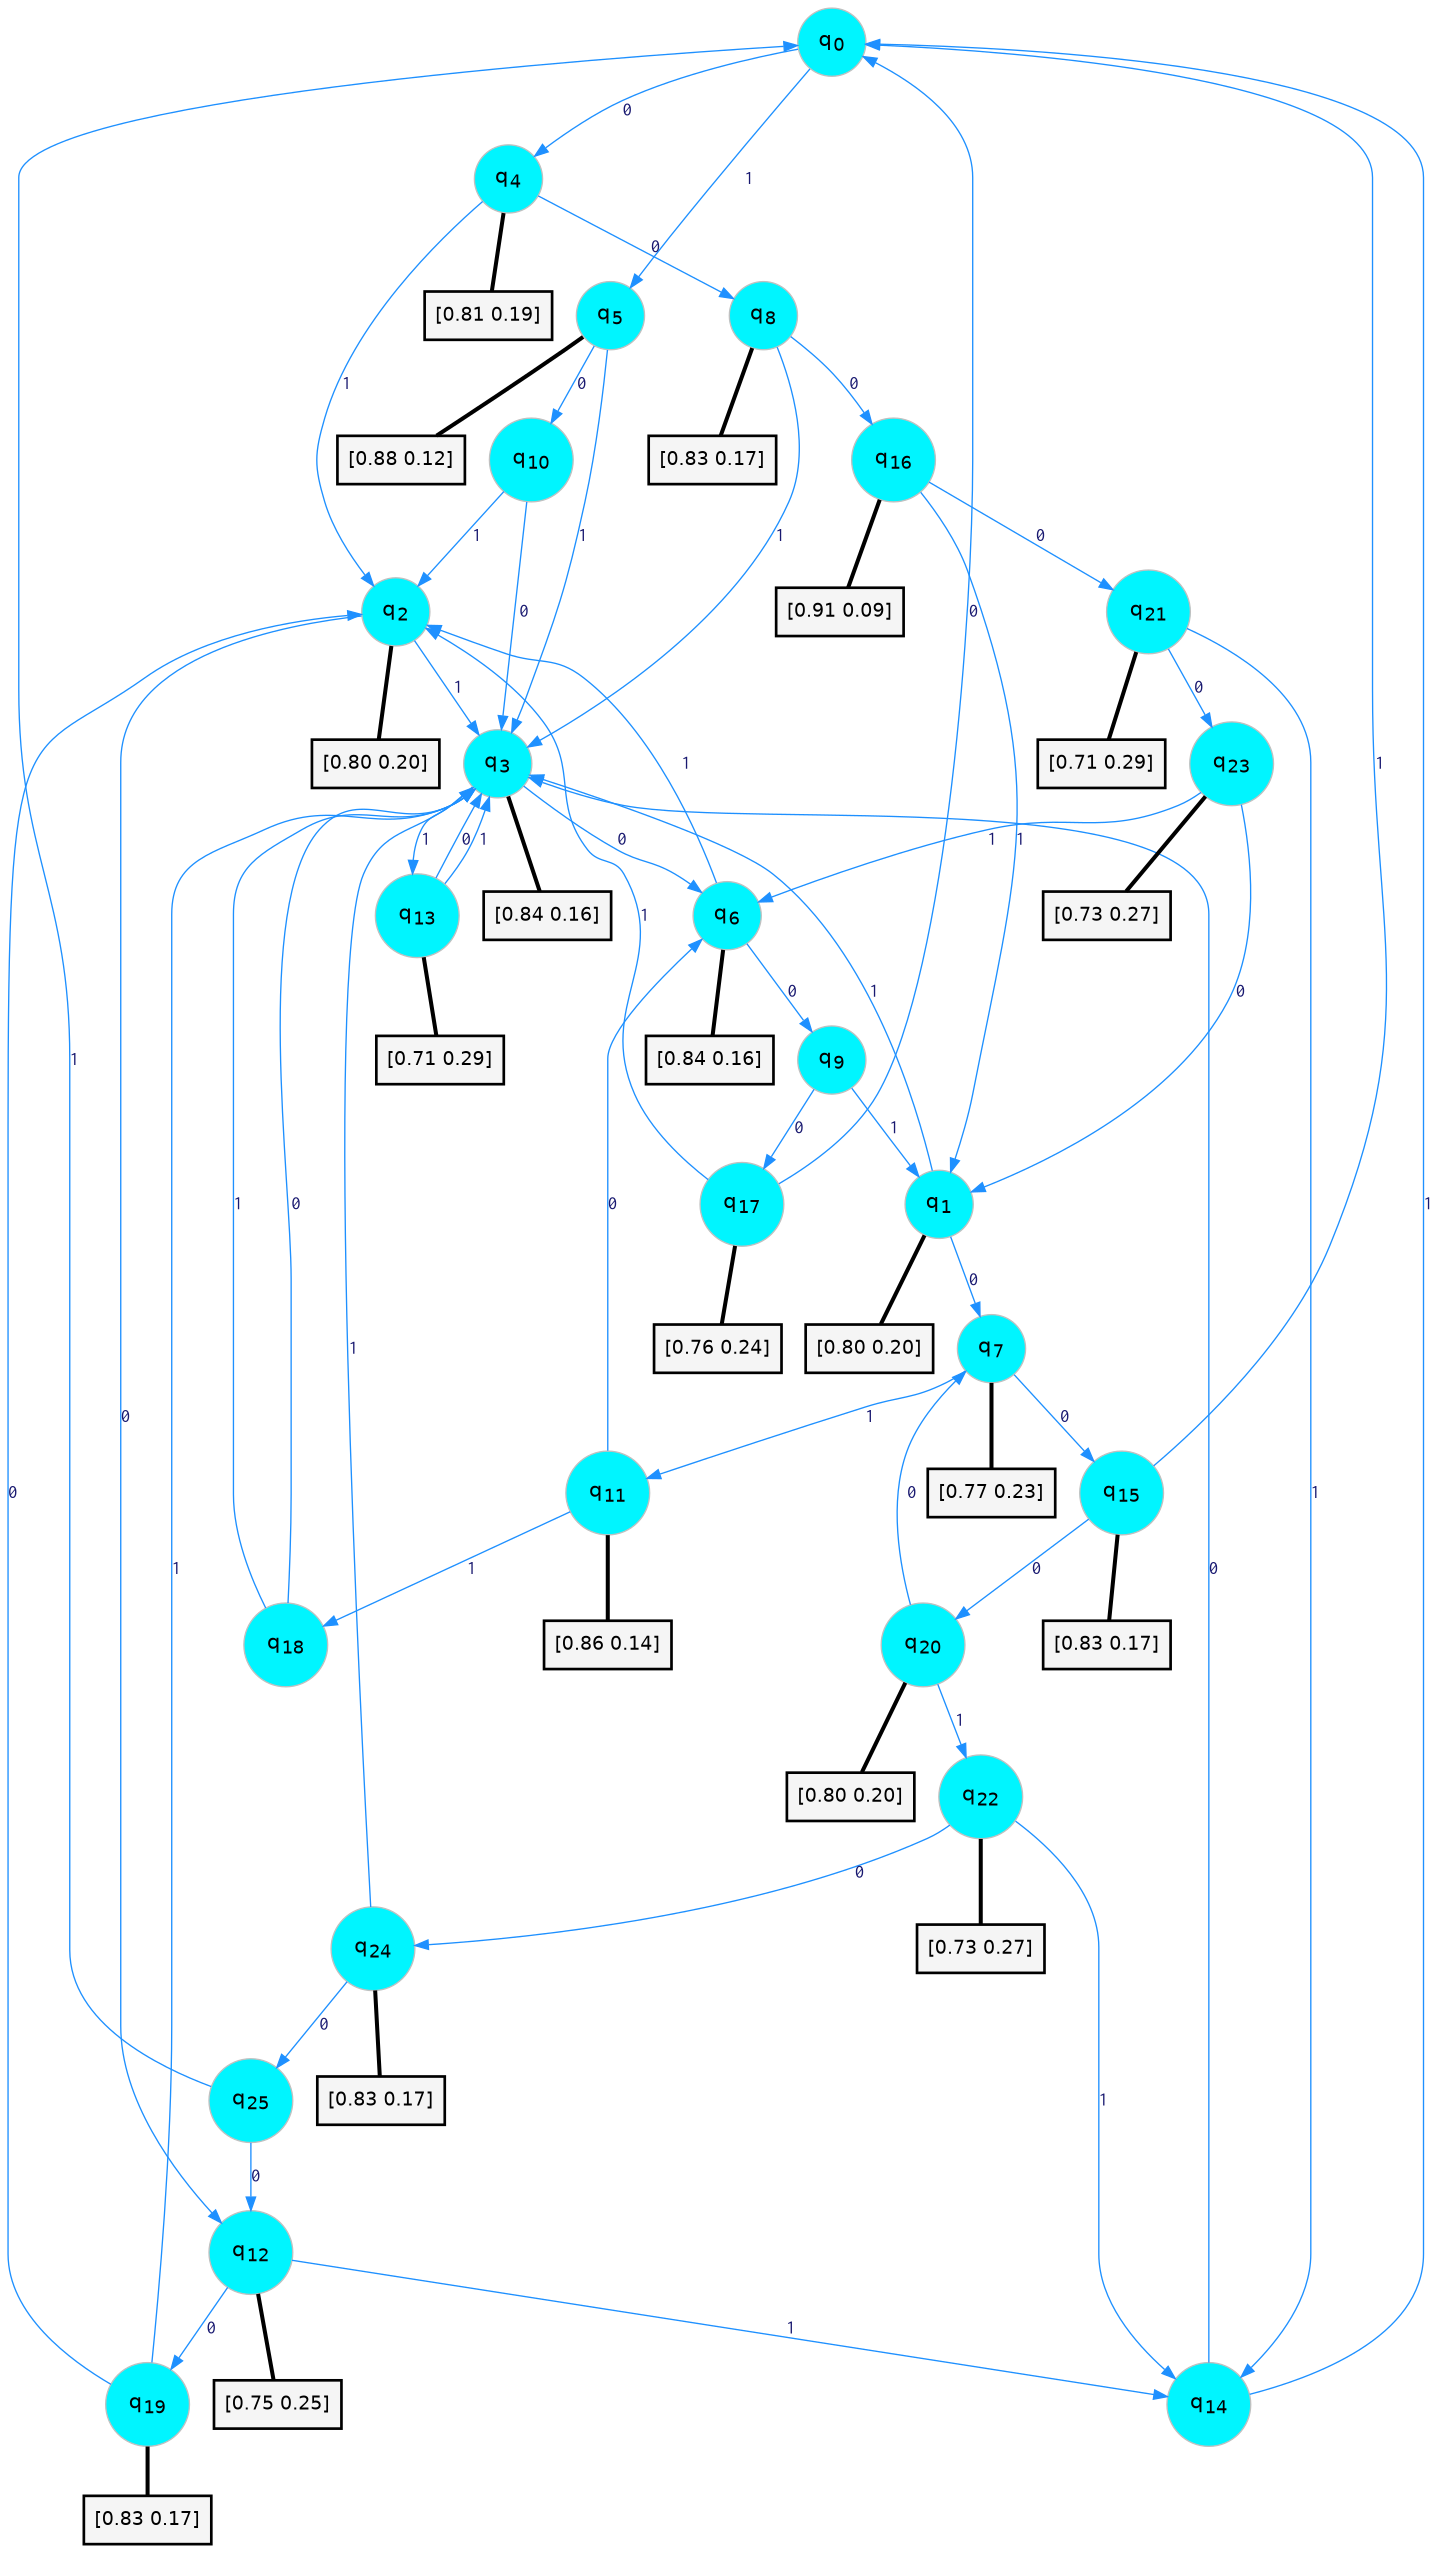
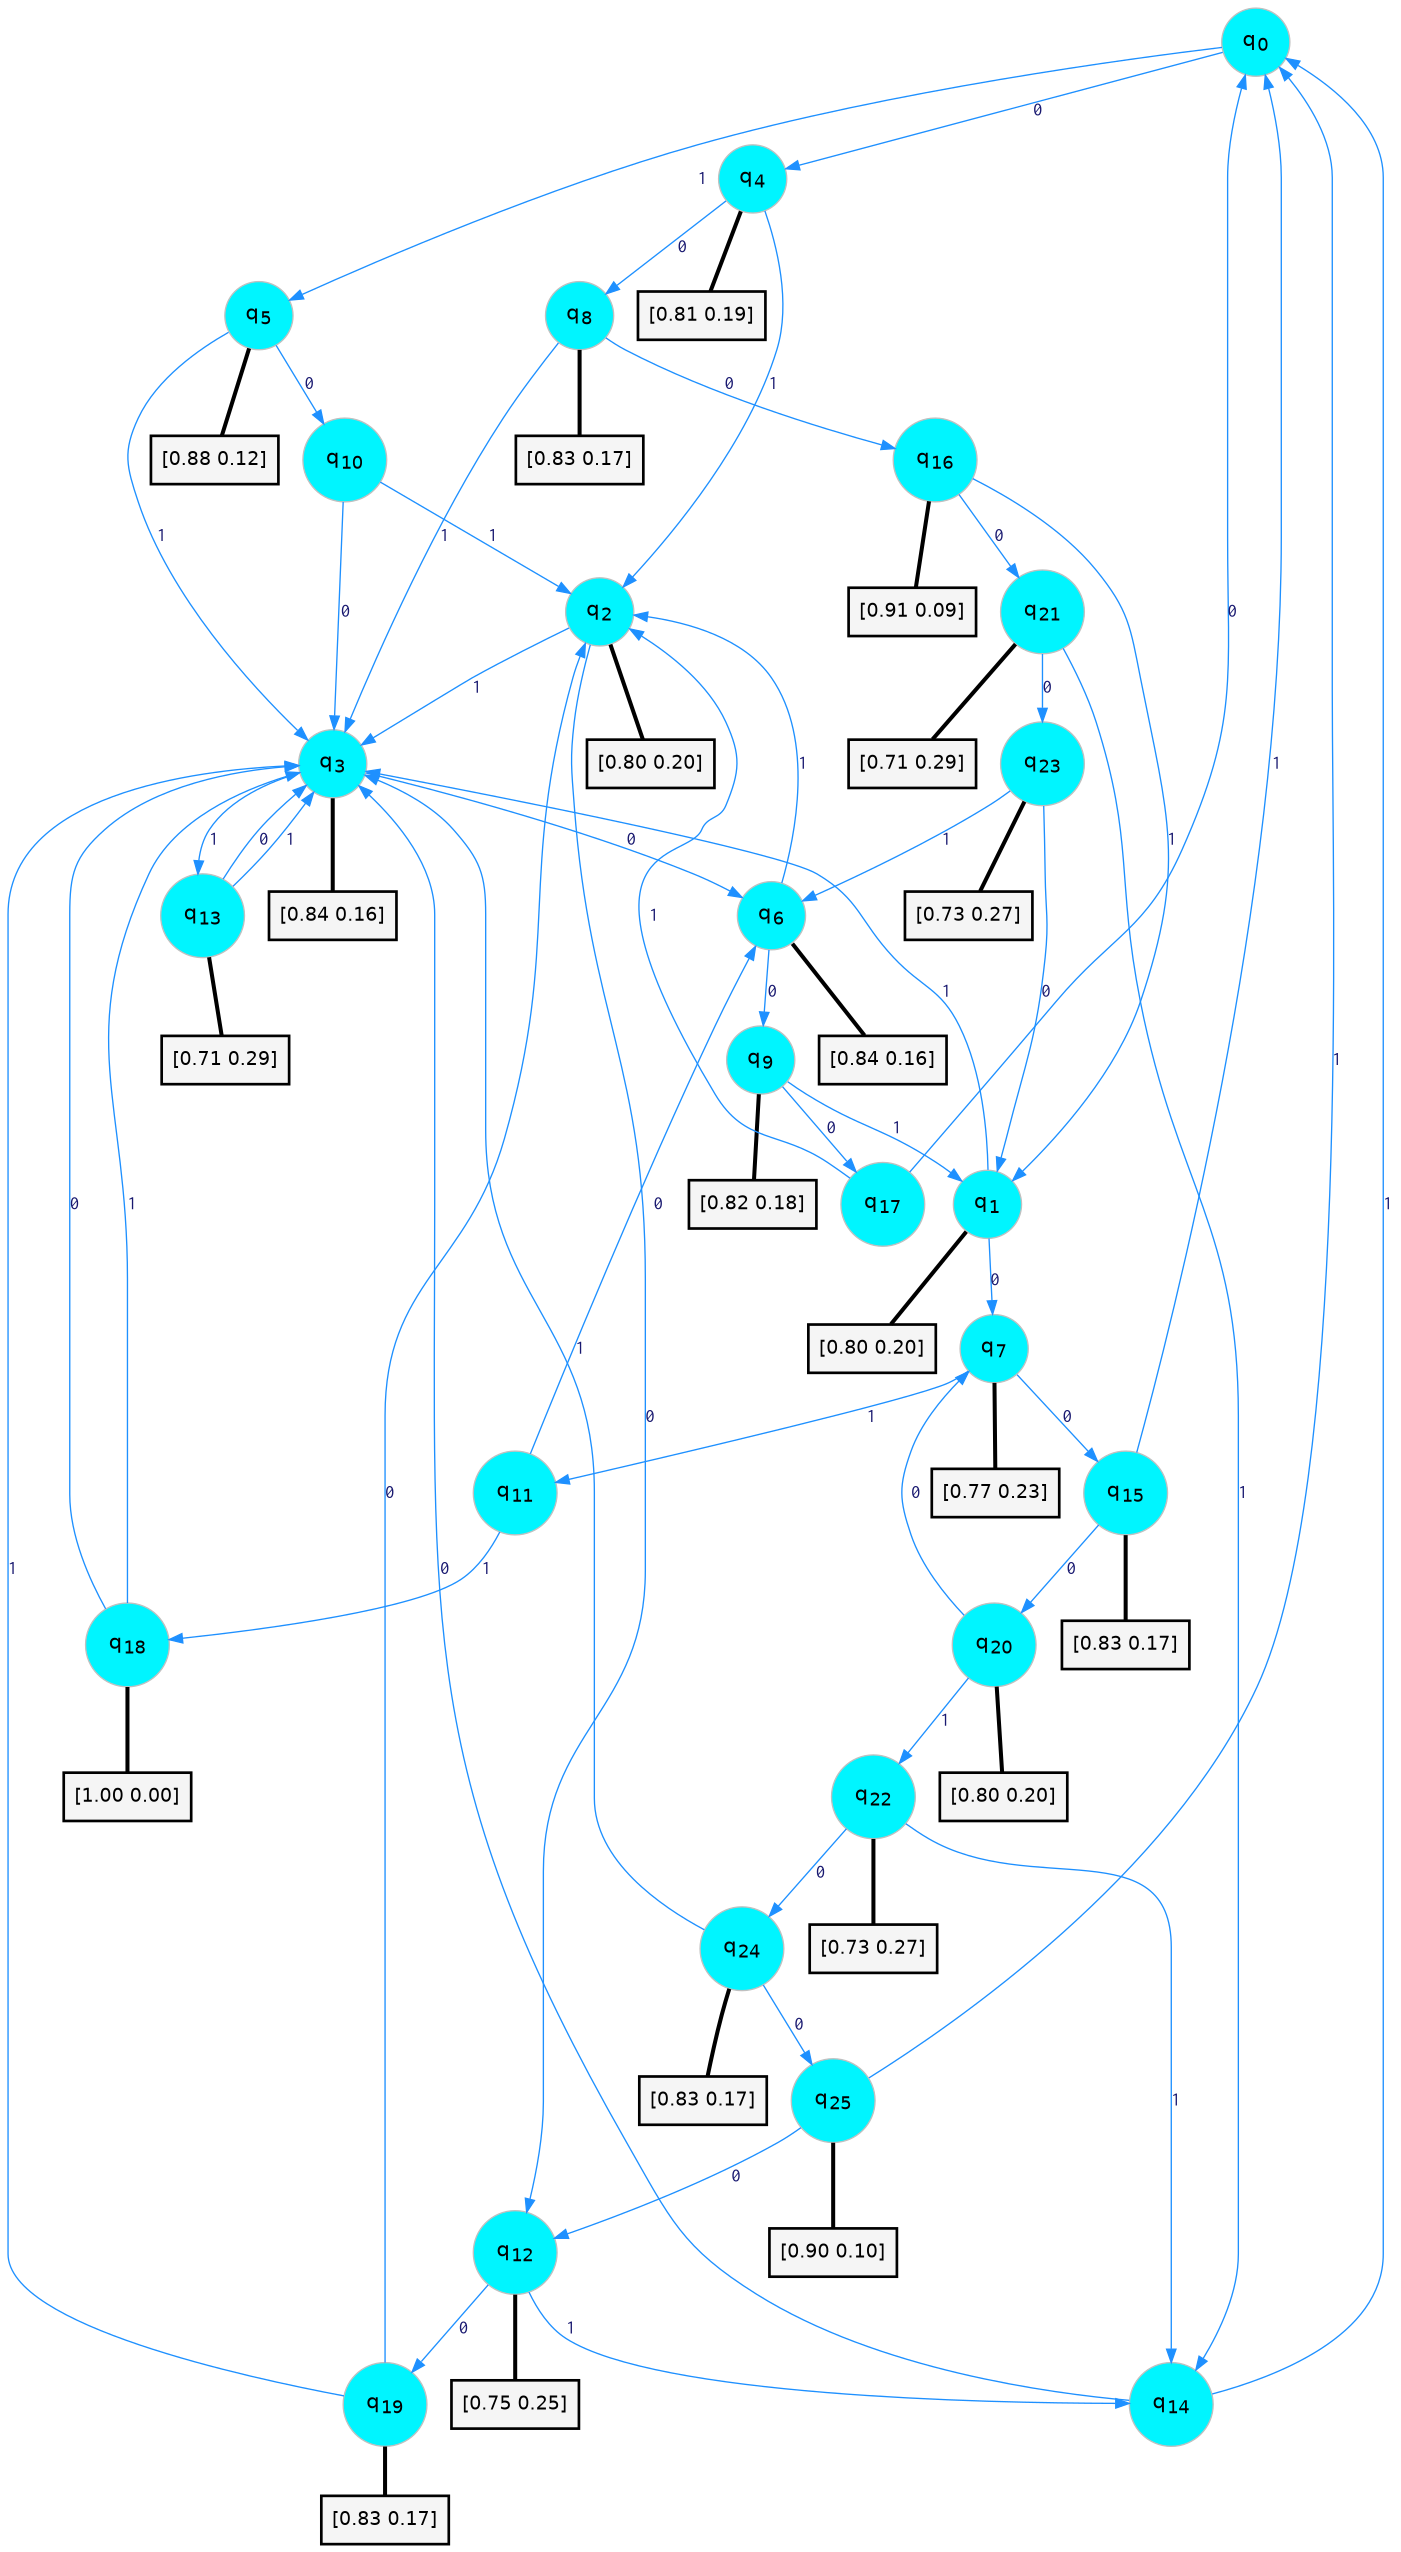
none -> (753, 1204)
(718, 1349) -> none
(608, 1645) -> none
none -> (127, 1797)
none -> (833, 2253)
